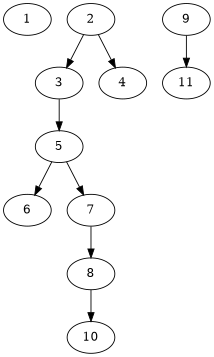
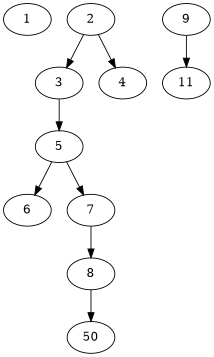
(91, 337) -> (91, 337)
